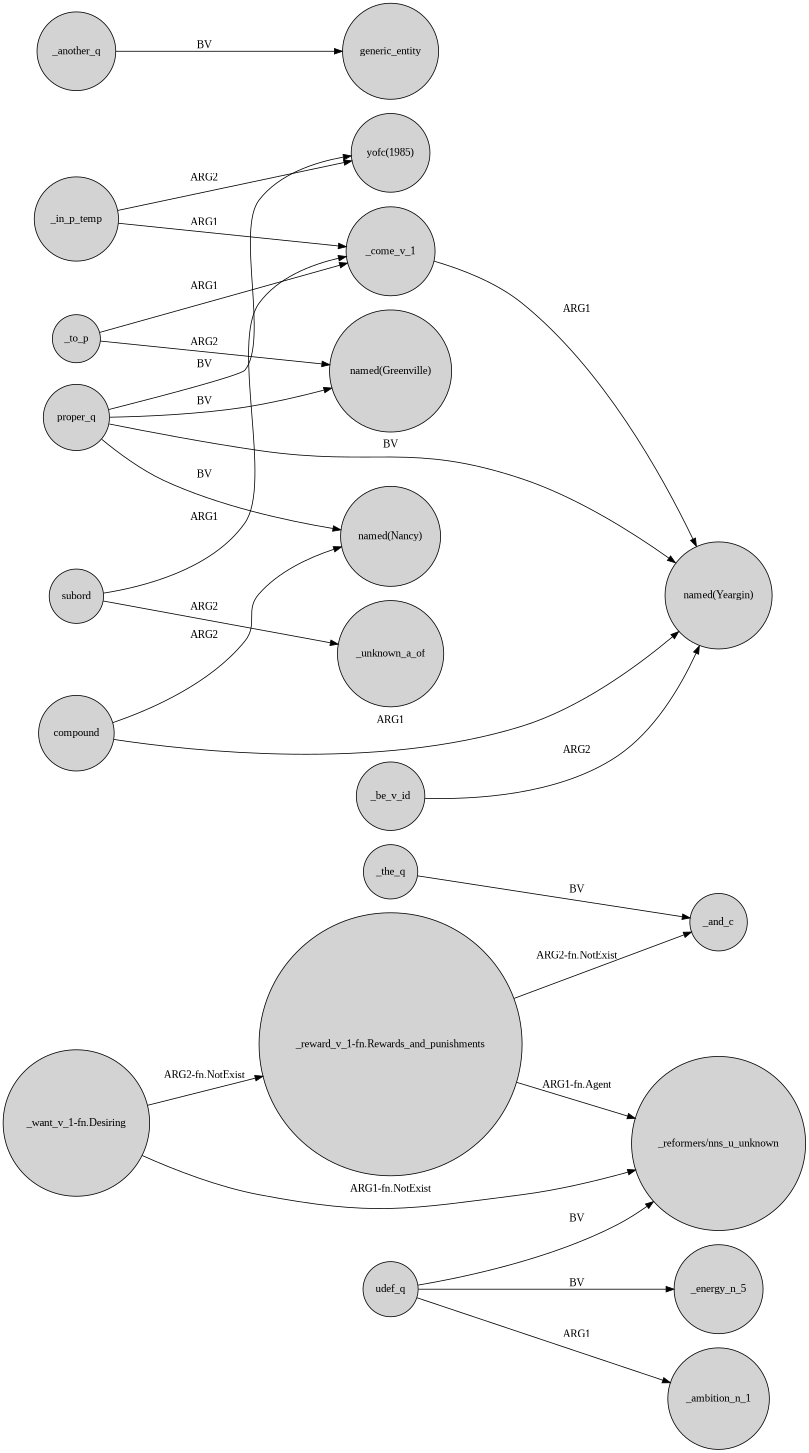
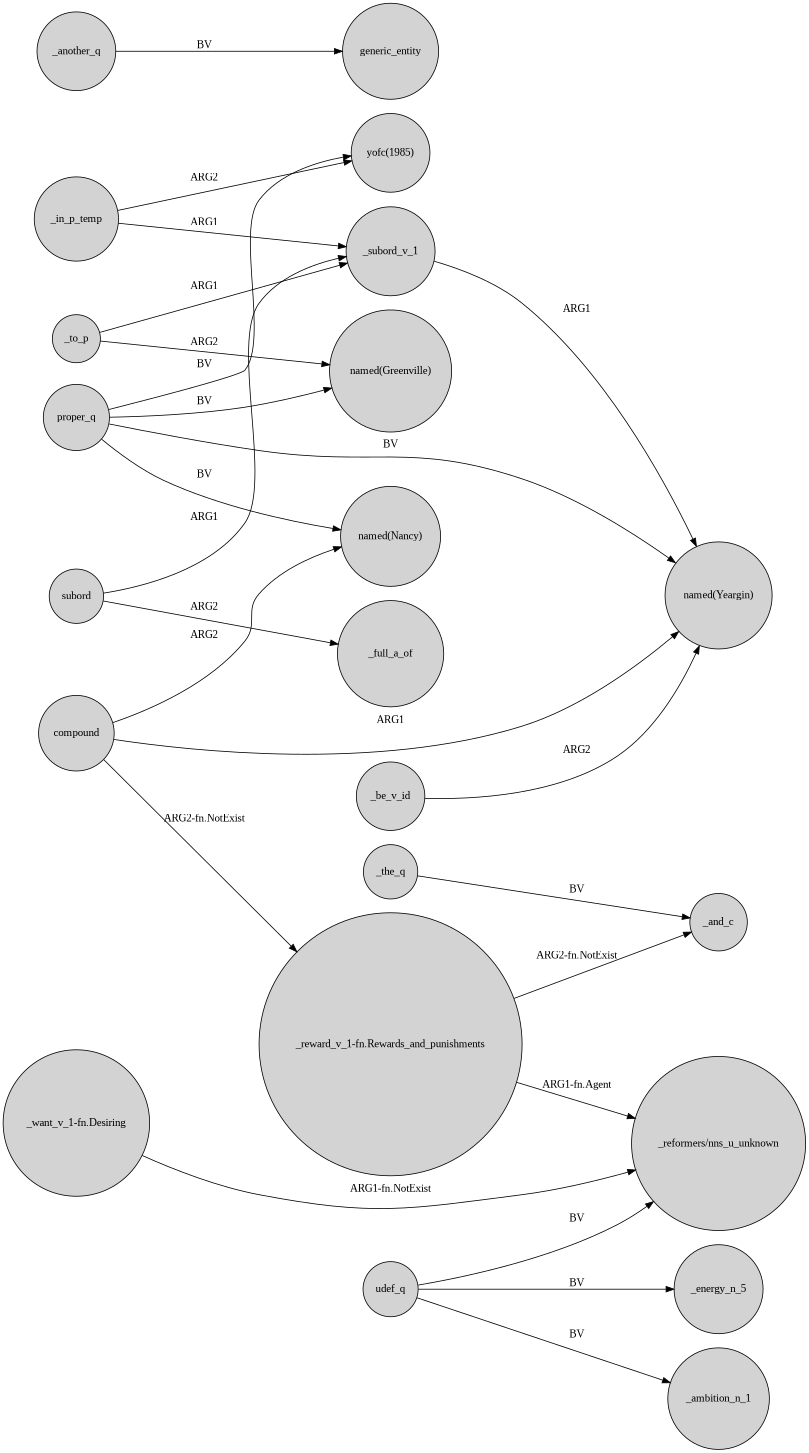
(391, 251) -> (391, 251)
(391, 654) -> (391, 654)
(201, 1092) -> (198, 853)
(577, 1334) -> (577, 1334)
